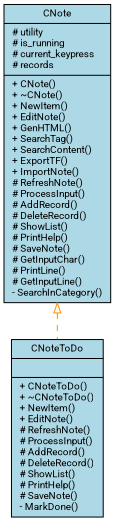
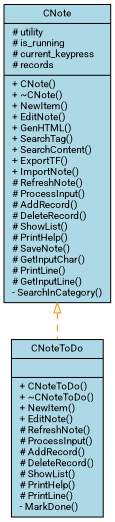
(49, 496) -> (47, 496)
